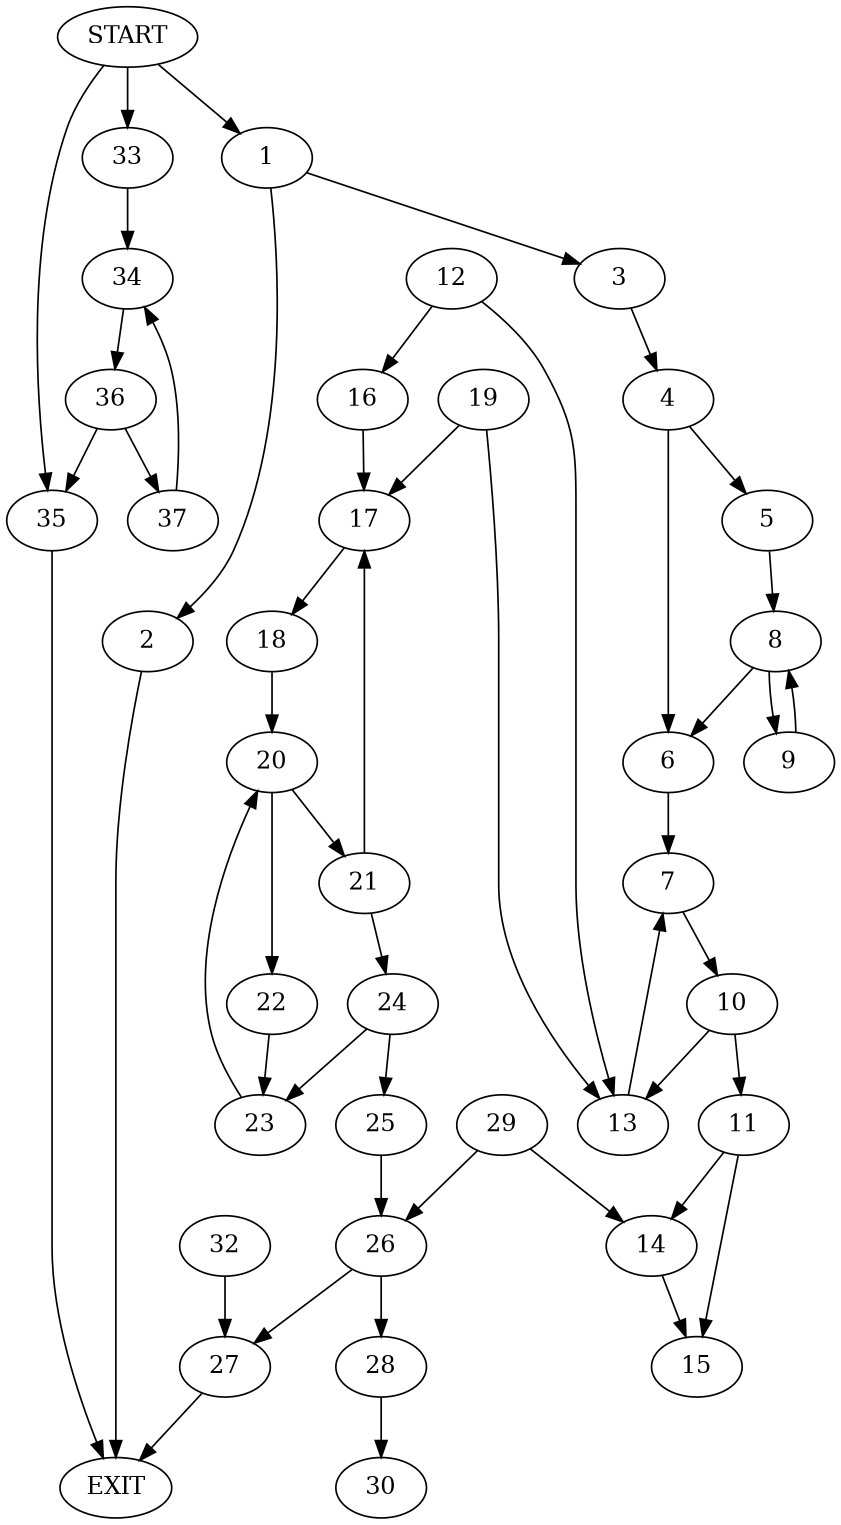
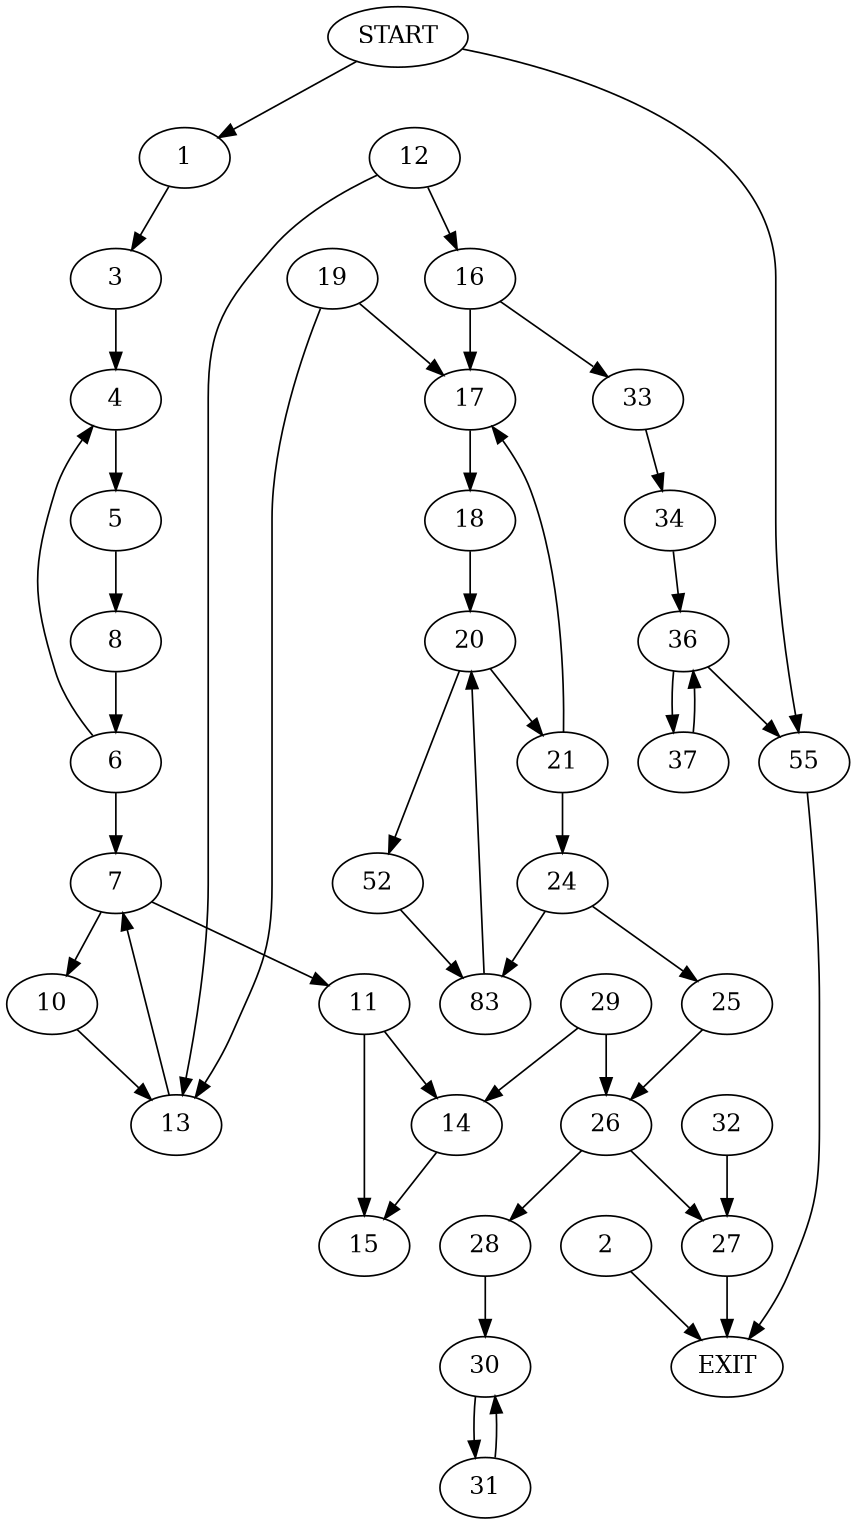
(128, 89) -> (547, 334)
(177, 404) -> (695, 710)
(271, 407) -> none
(52, 521) -> (804, 762)
(668, 572) -> (38, 590)
(789, 762) -> none
(272, 1004) -> (378, 883)
(737, 1056) -> (232, 940)
(260, 1125) -> (485, 1004)
none -> (485, 1488)
